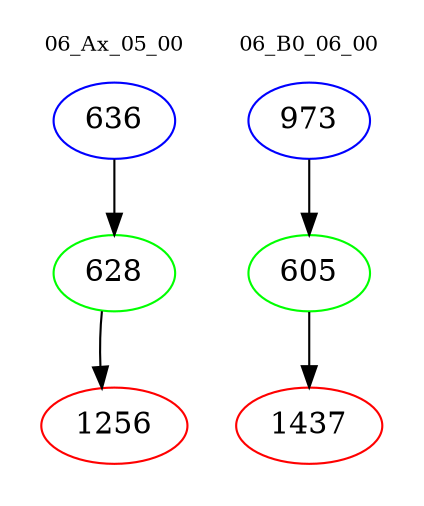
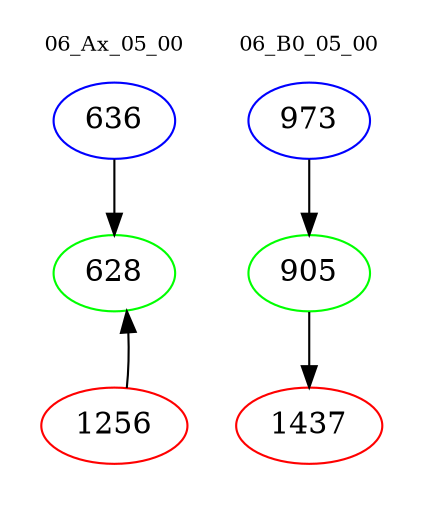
(309, 46) -> (309, 46)
(309, 273) -> (309, 273)
(100, 339) -> (129, 360)
